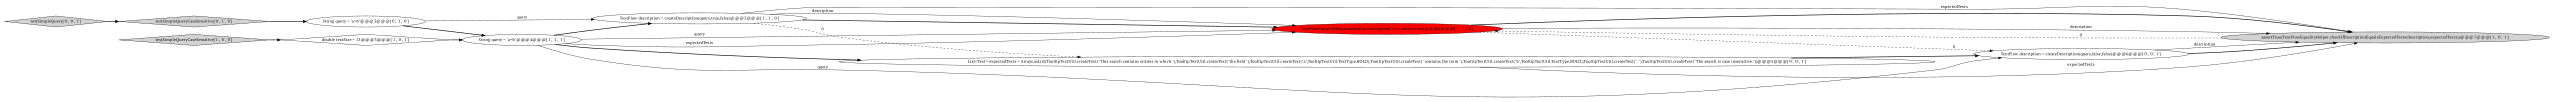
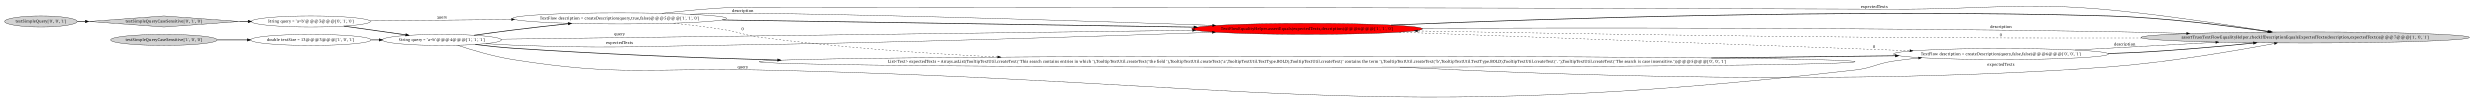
(56, 21) -> (41, 21)
(194, 40) -> (164, 40)
(366, 40) -> (311, 40)
